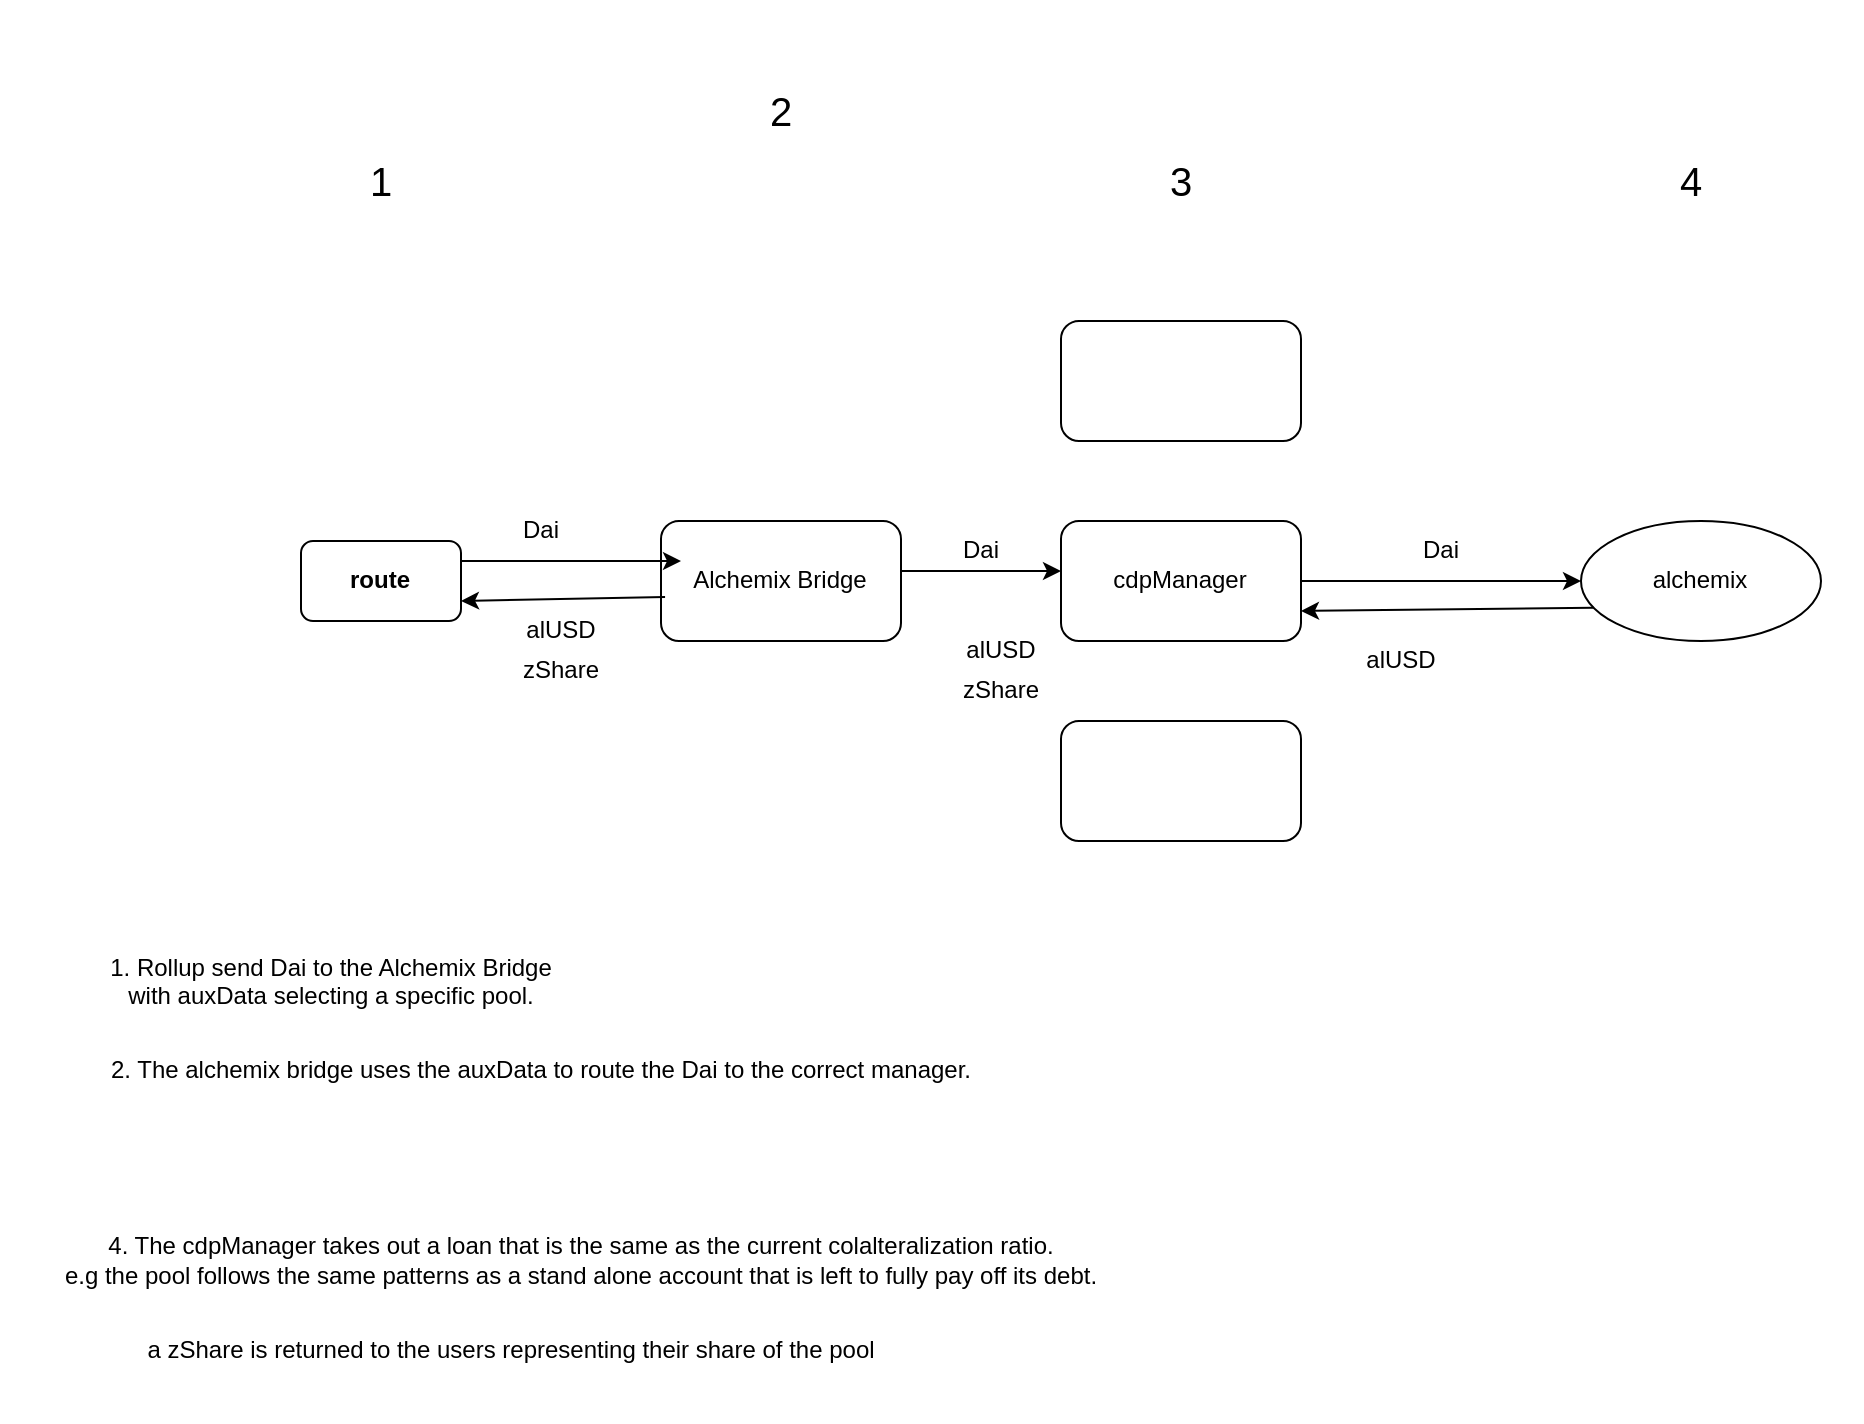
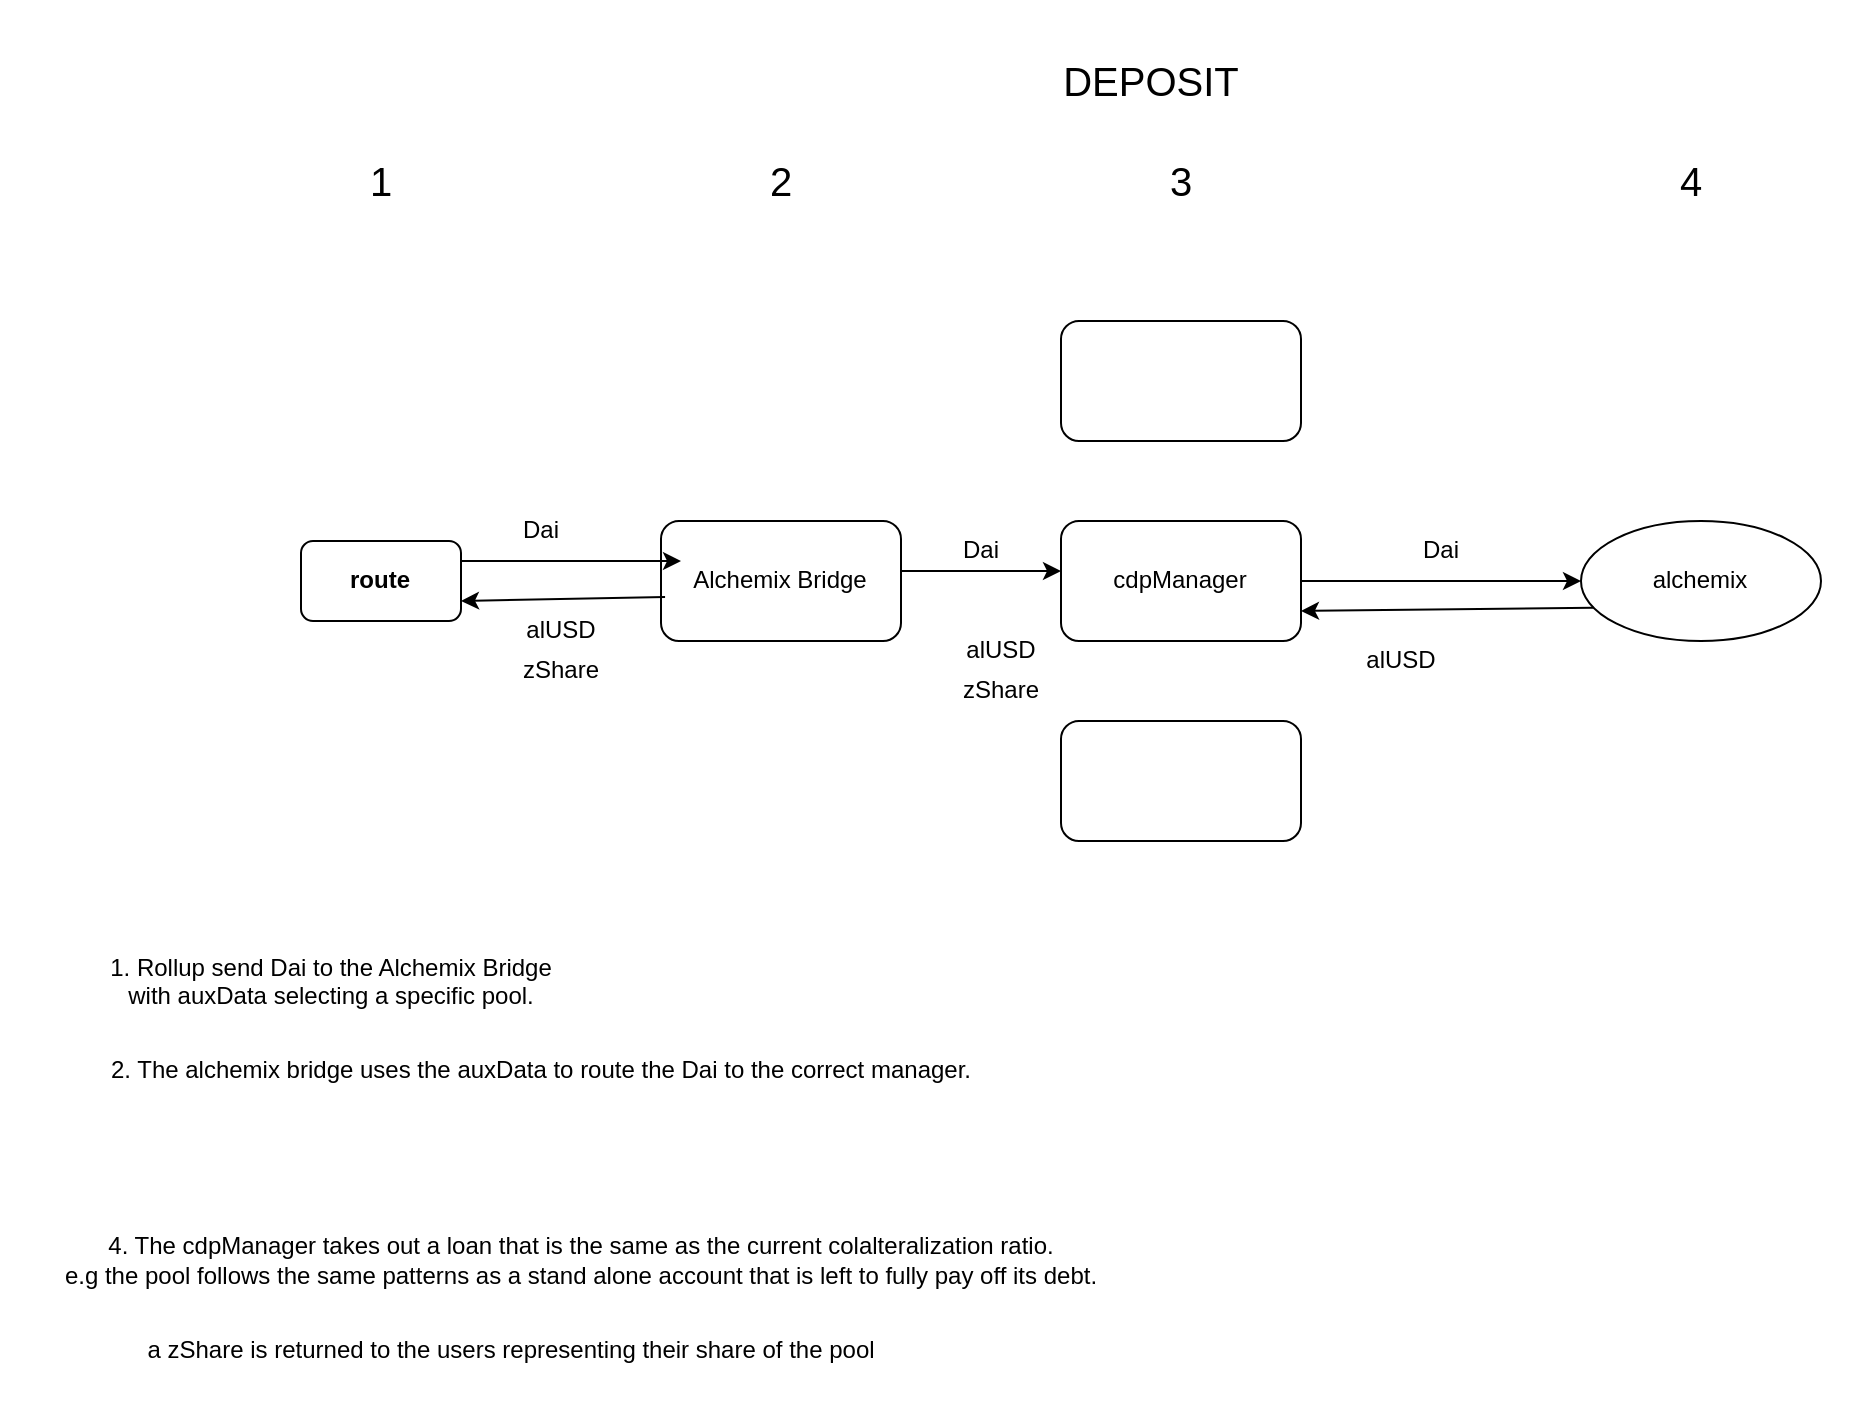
none -> (1151, 81)
(781, 111) -> (781, 181)
